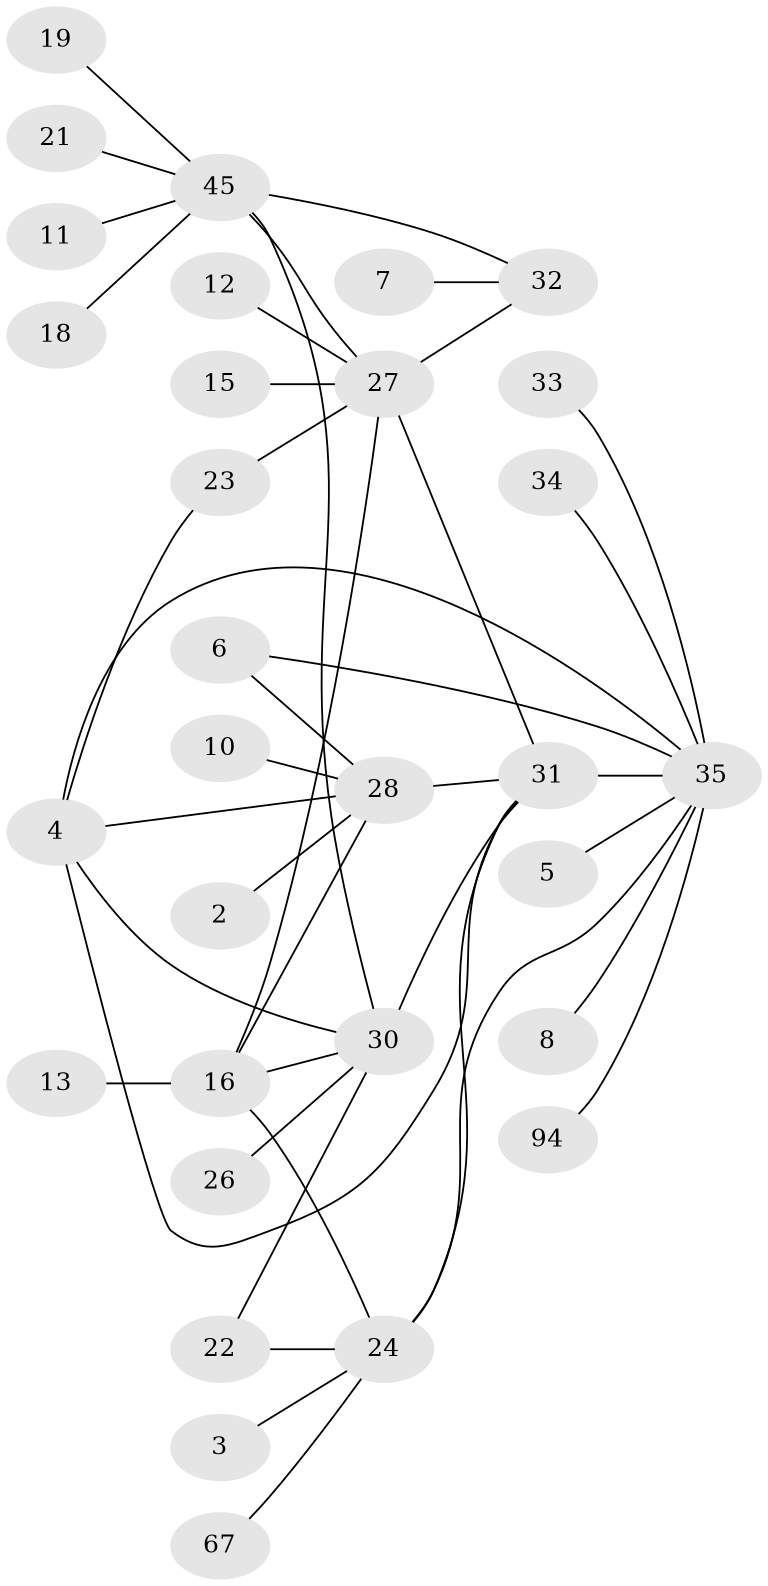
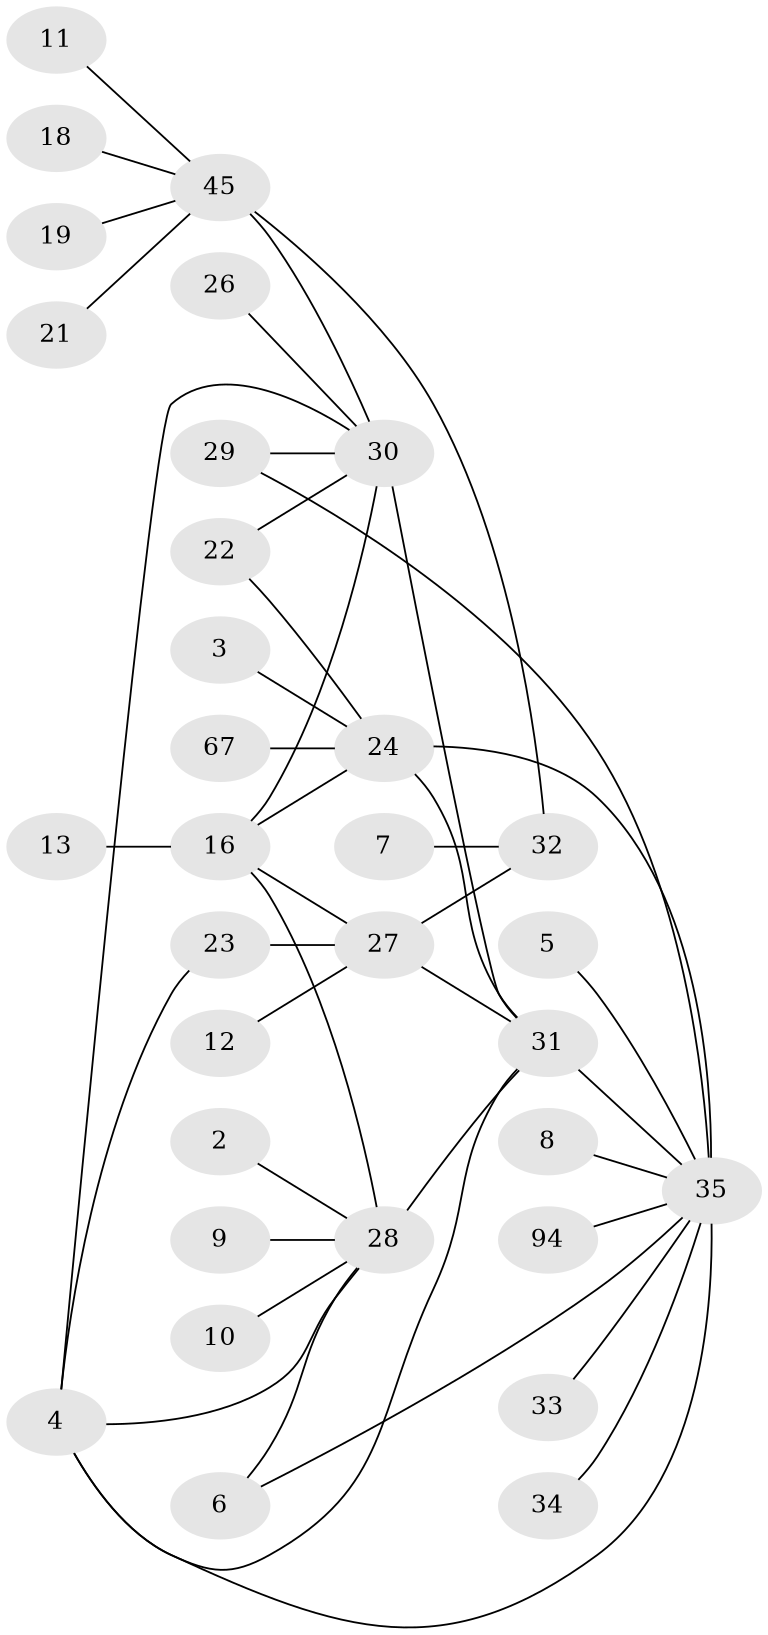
(303, 285) -> none
(220, 384) -> none
none -> (220, 453)
none -> (220, 1240)
